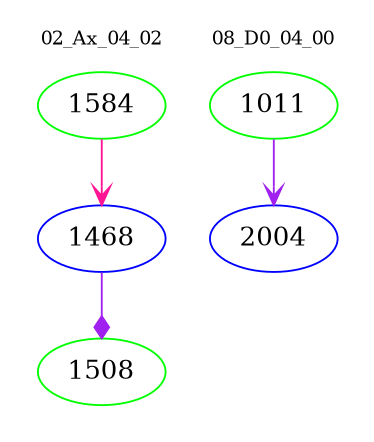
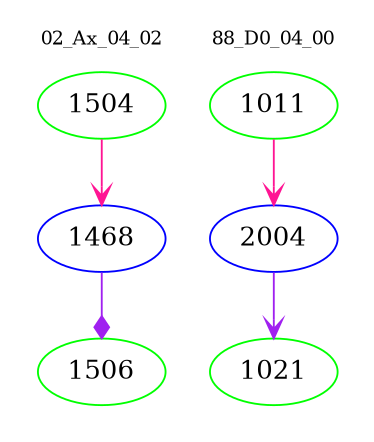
(274, 40) -> (274, 40)
(102, 105) -> (102, 105)
(274, 163) -> (274, 163)
(102, 372) -> (102, 372)
none -> (274, 372)
